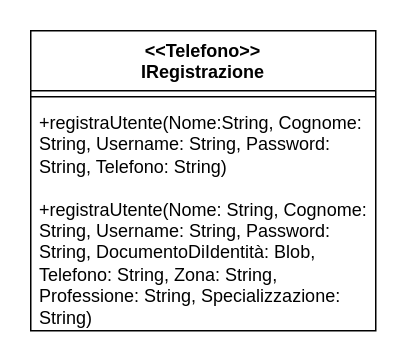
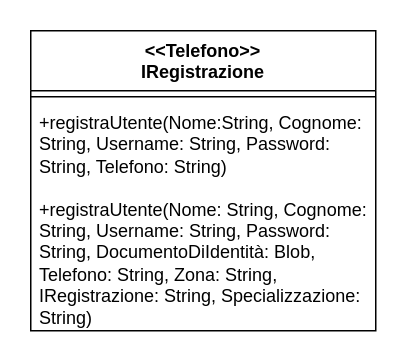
(205, 221) -> (205, 232)
